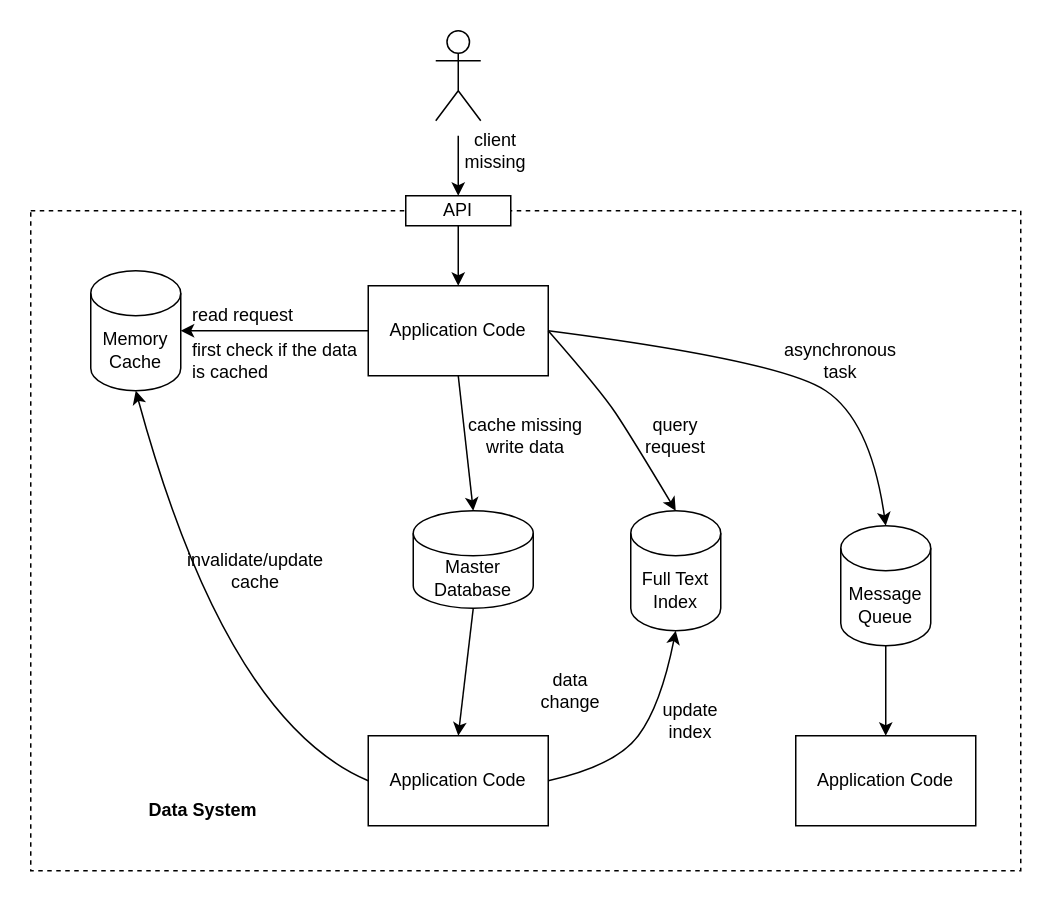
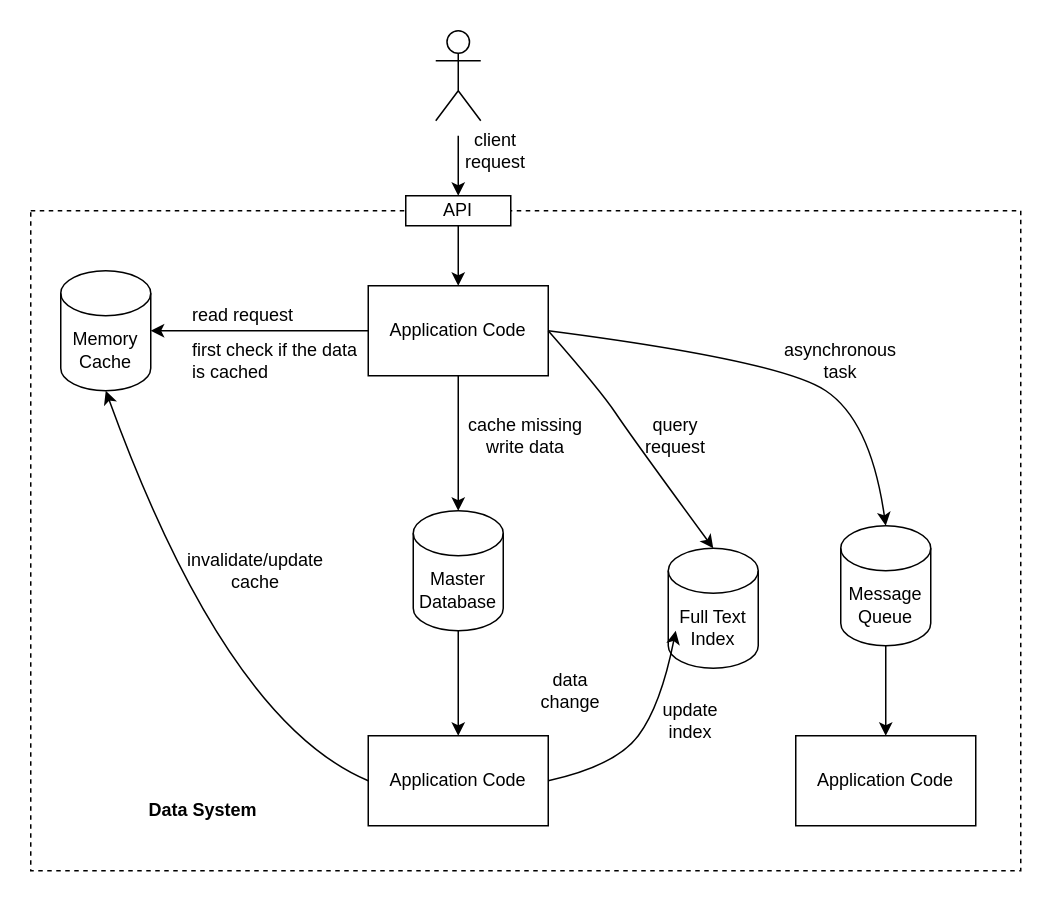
(496, 151) -> (496, 151)
(136, 331) -> (106, 331)
(473, 560) -> (458, 571)
(676, 571) -> (713, 608)
